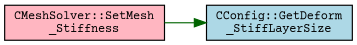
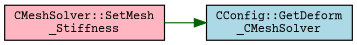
(279, 23) -> (279, 23)
